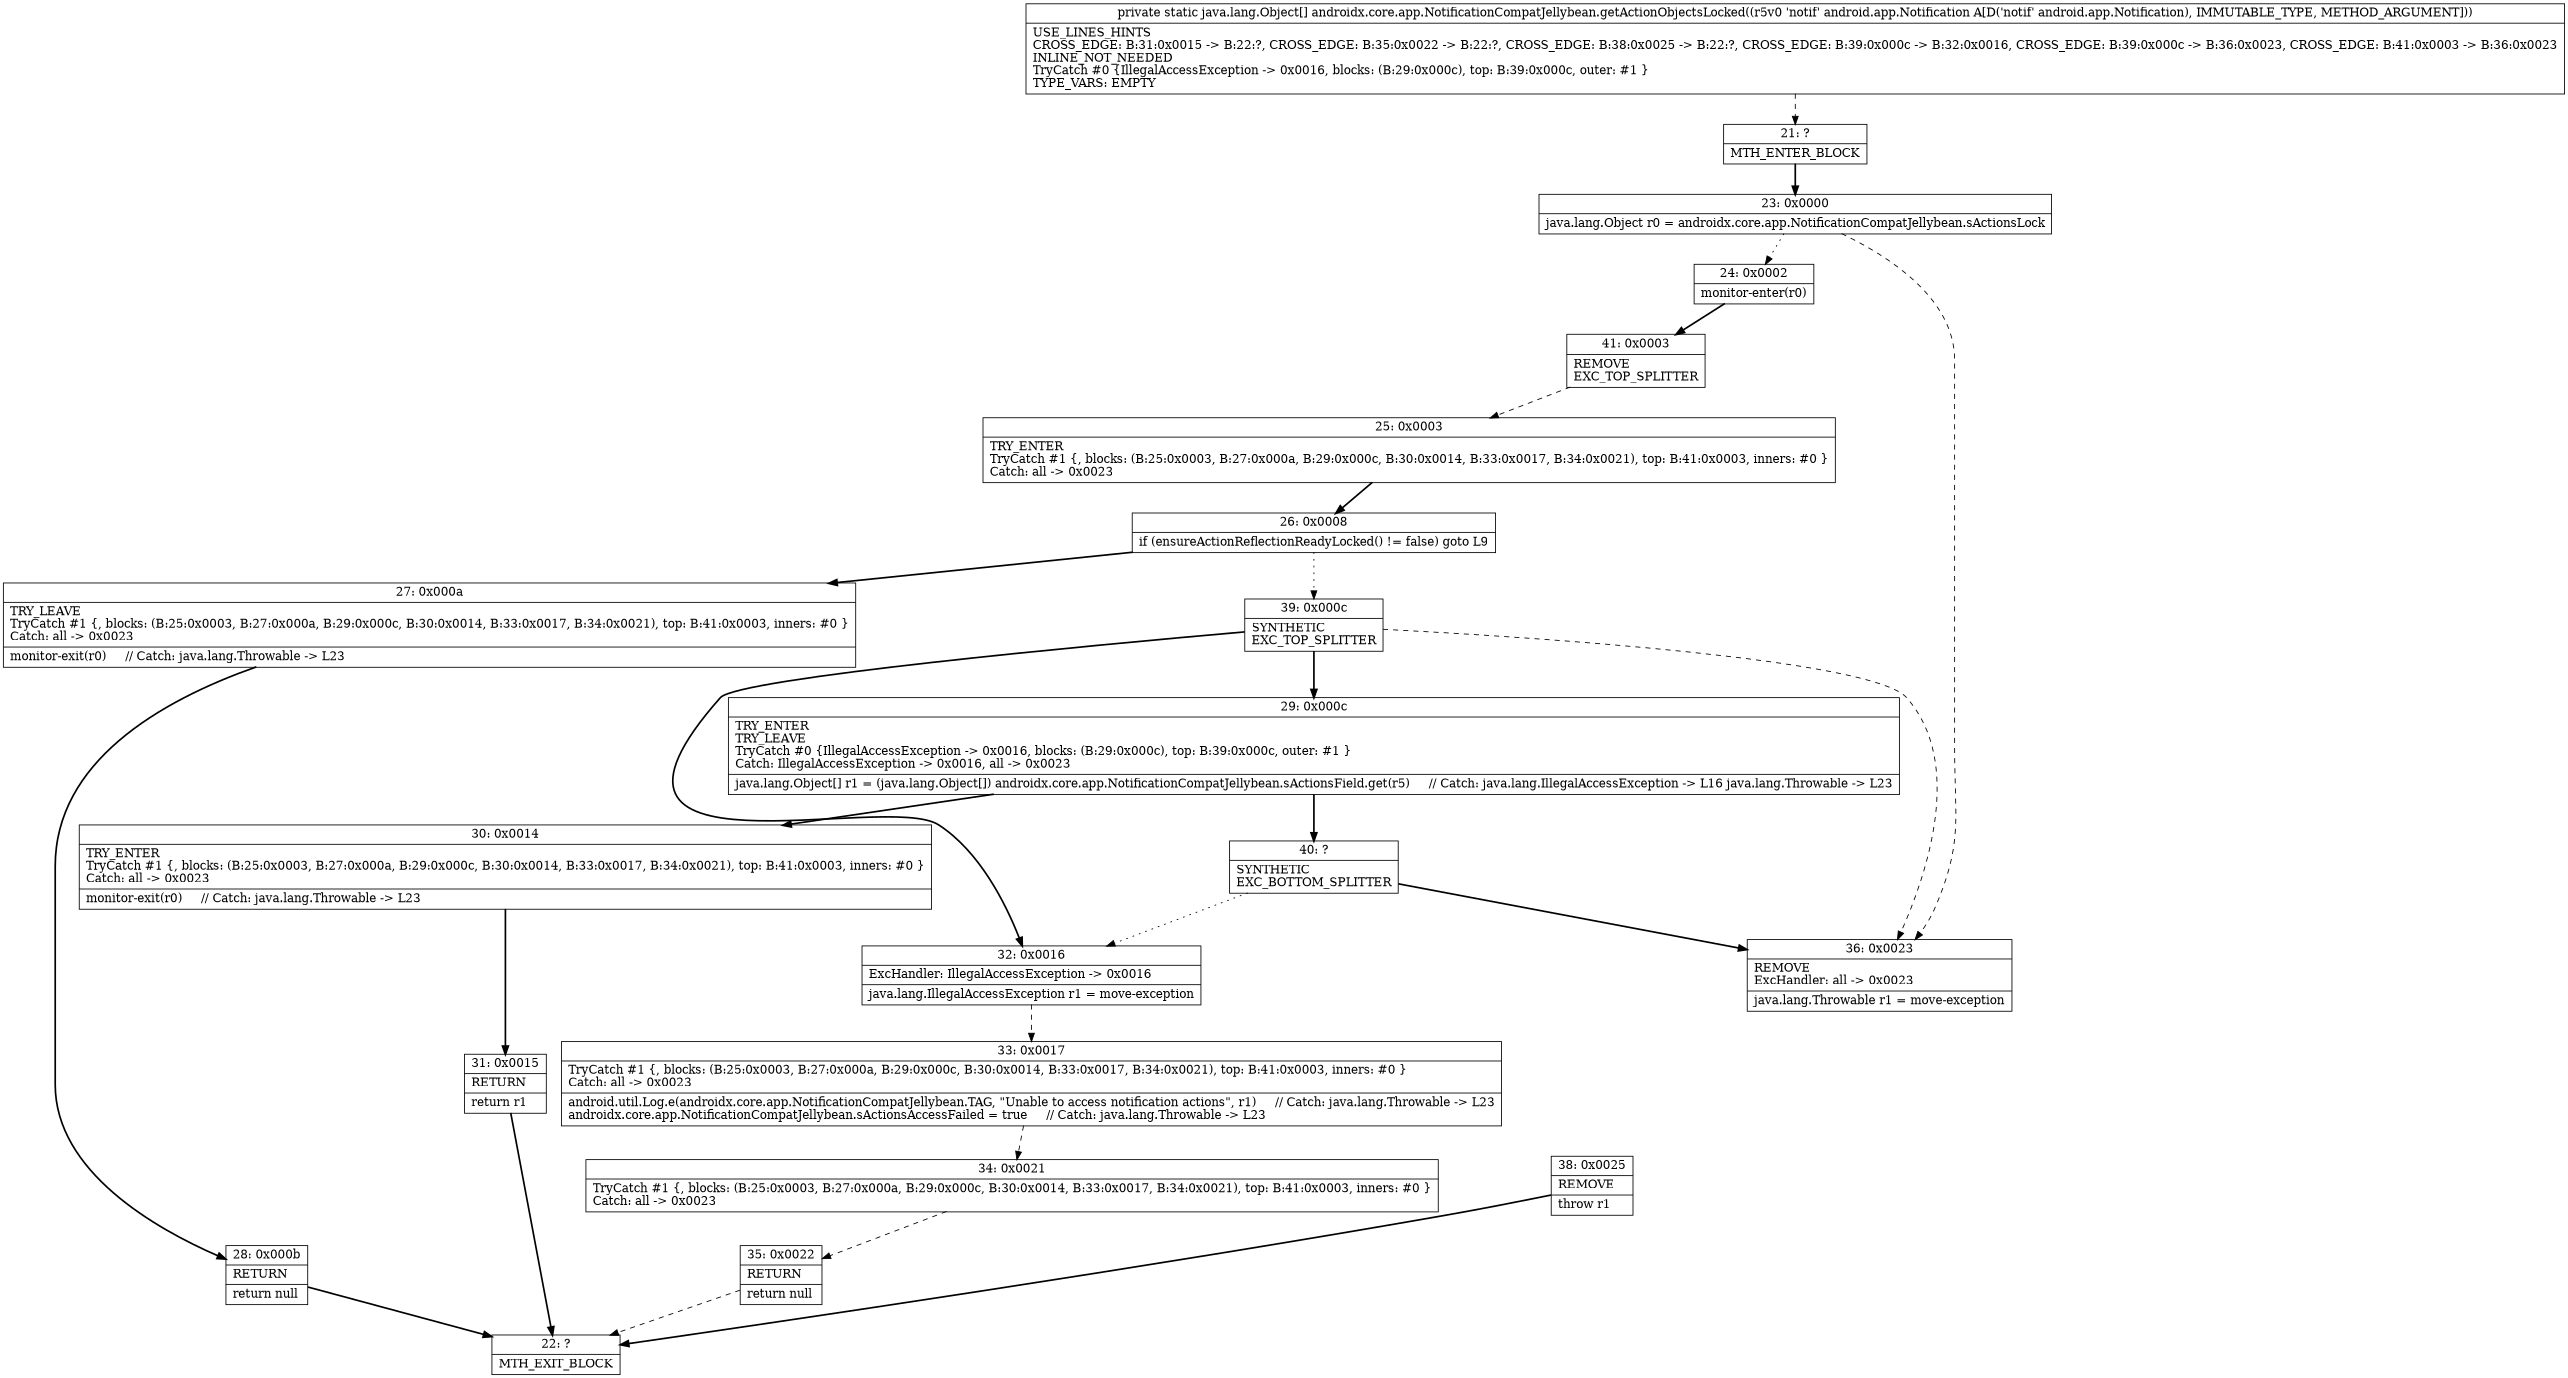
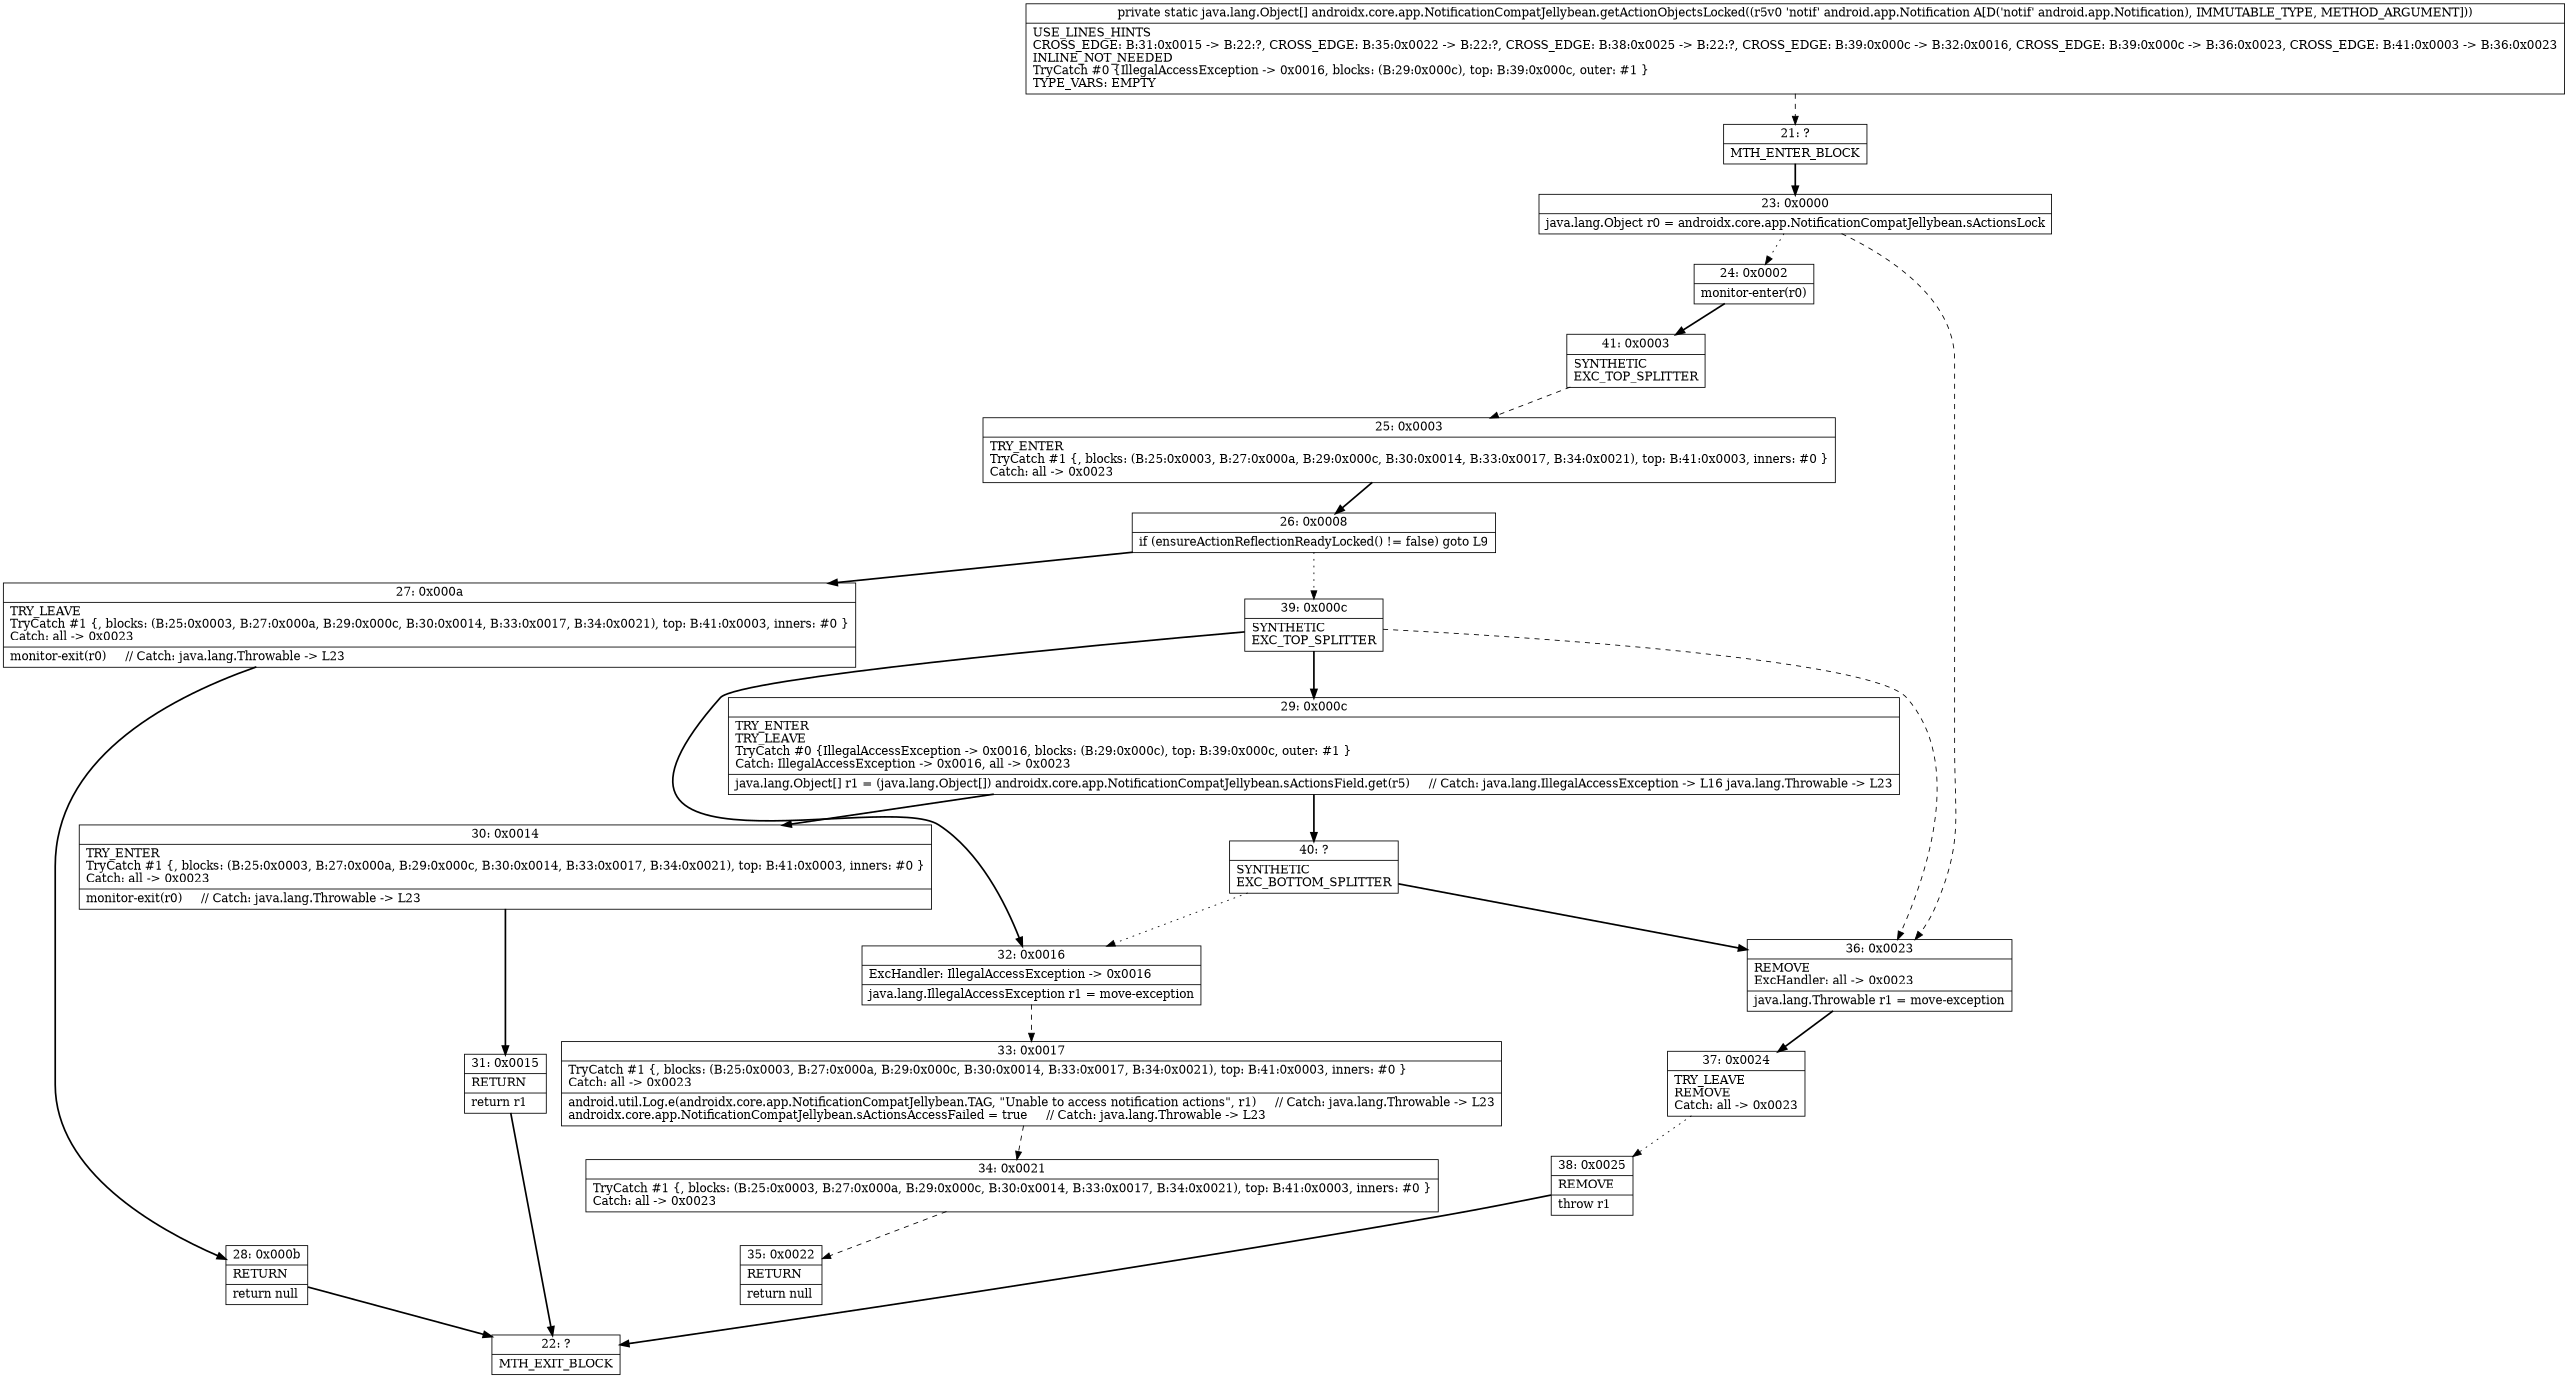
(1602, 364) -> (1611, 364)
none -> (1736, 1084)
(679, 1311) -> none
